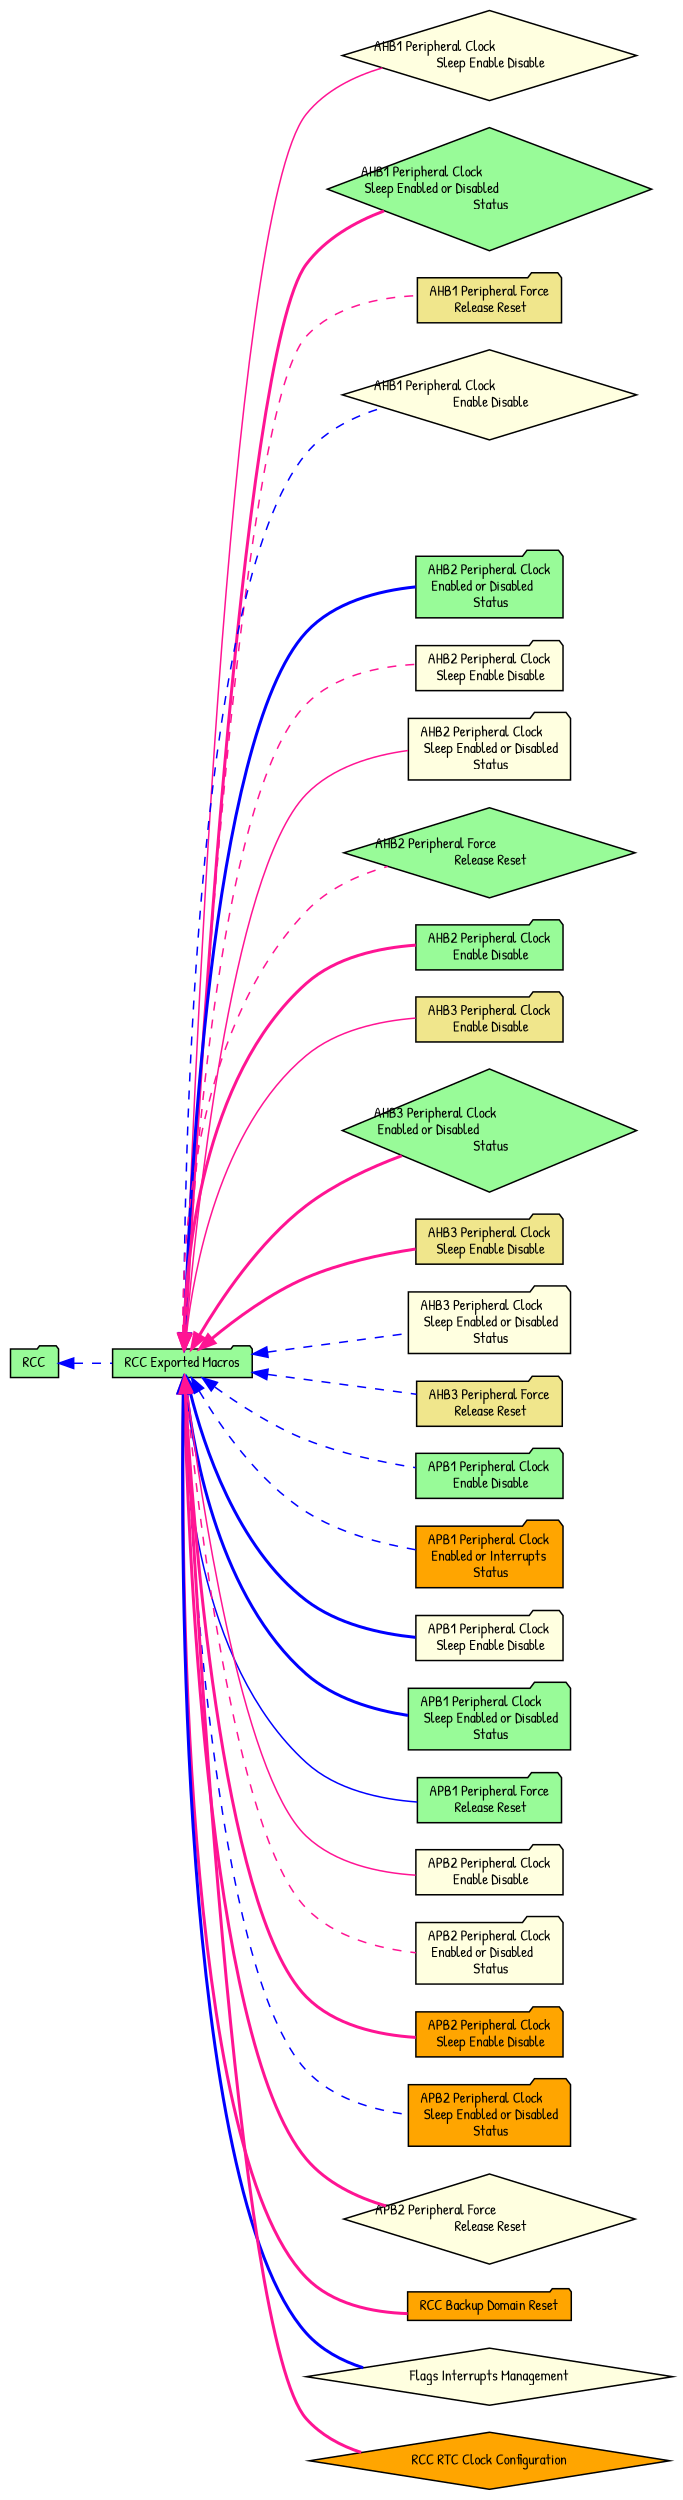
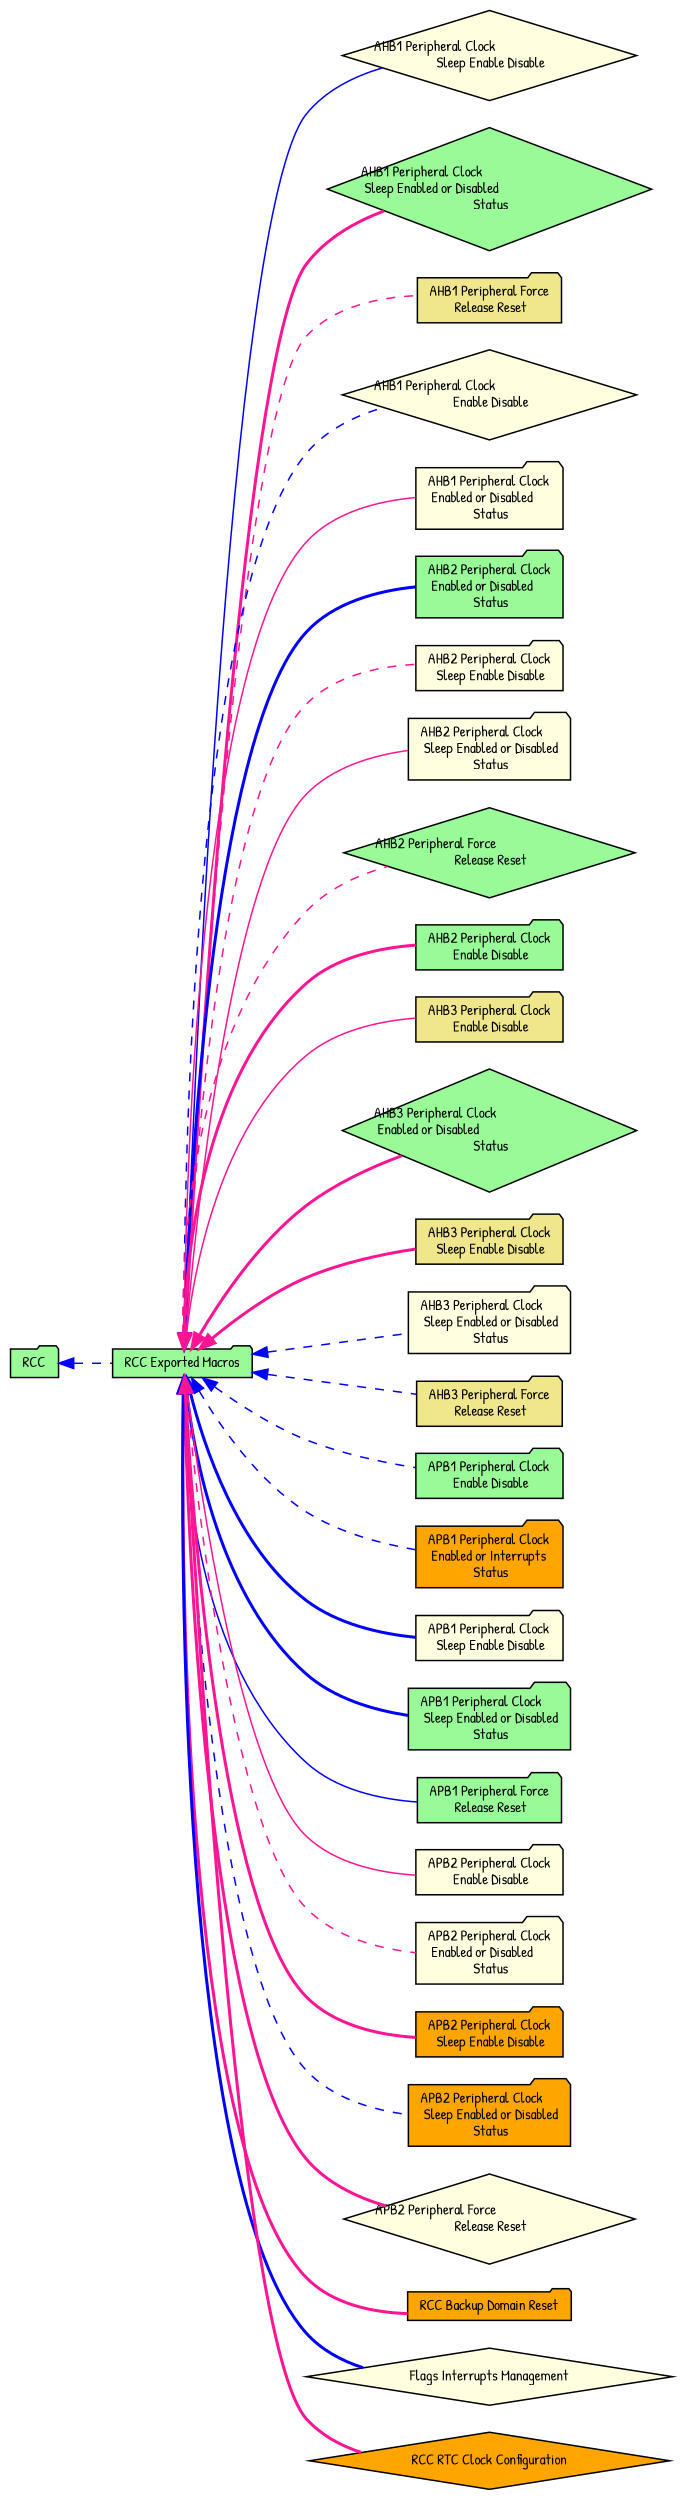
none -> (489, 498)
(220, 675) -> (220, 675)
